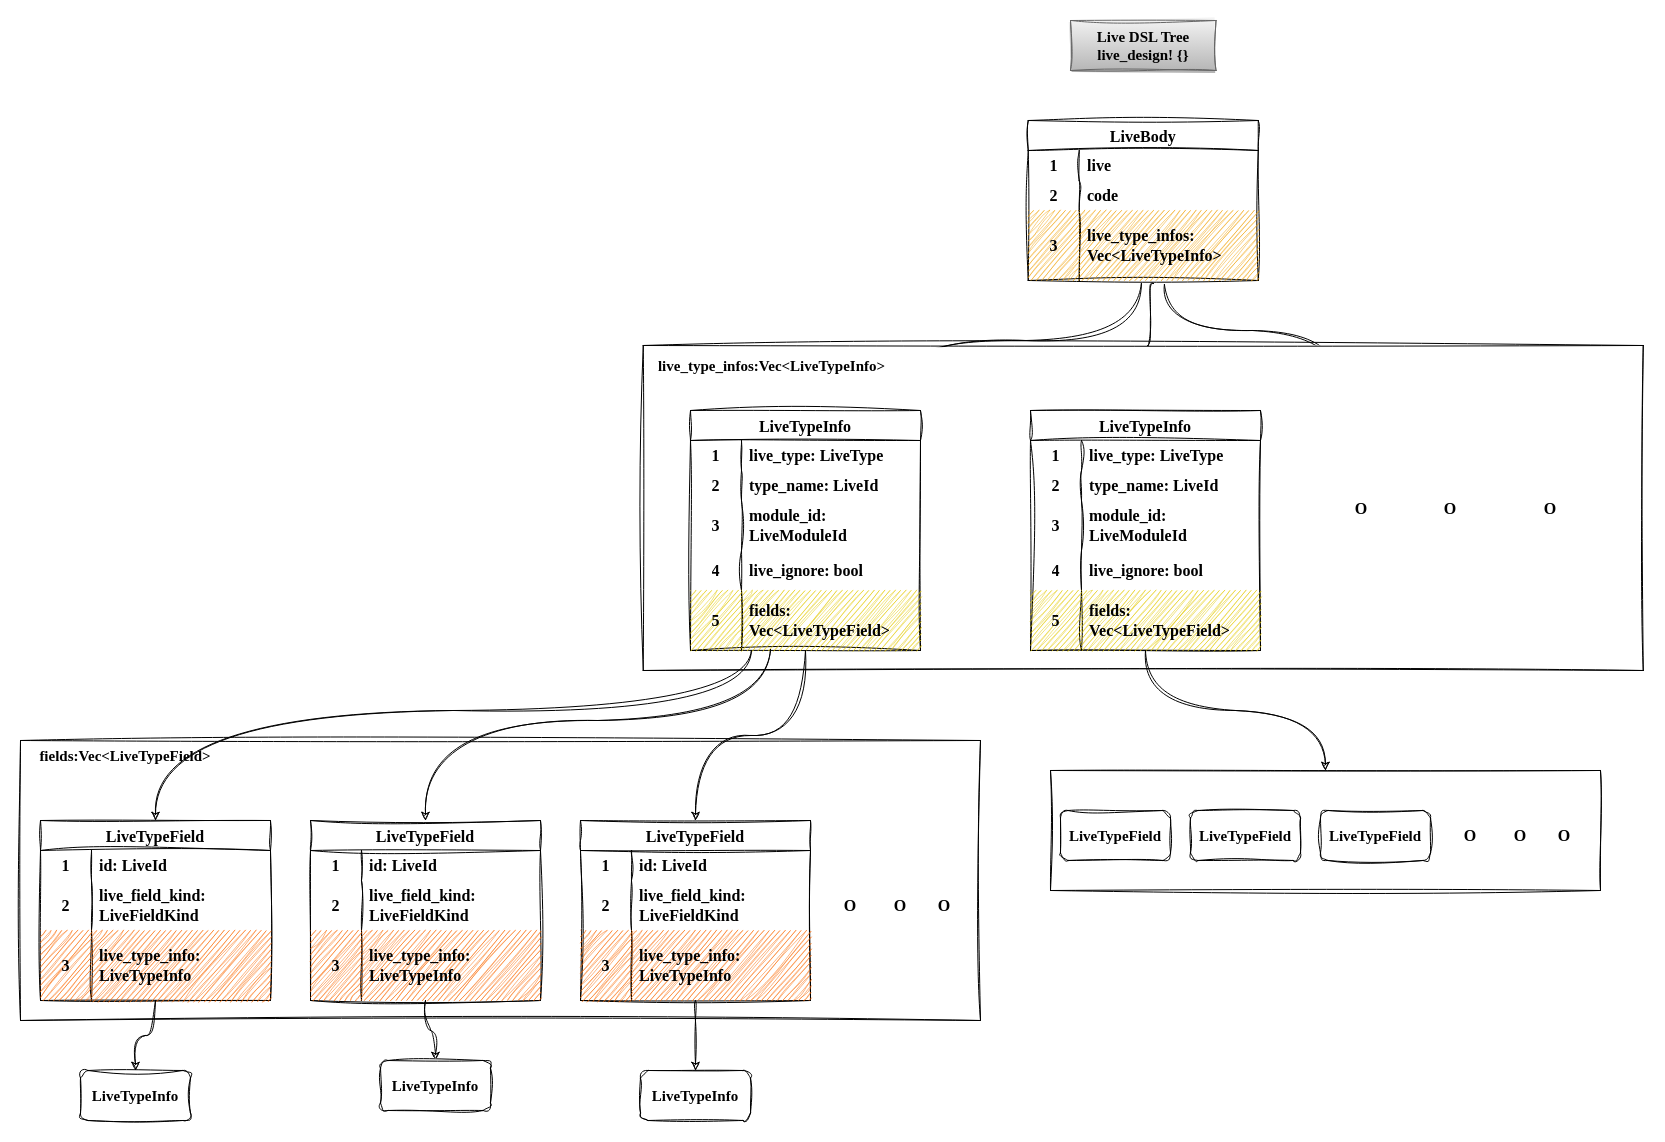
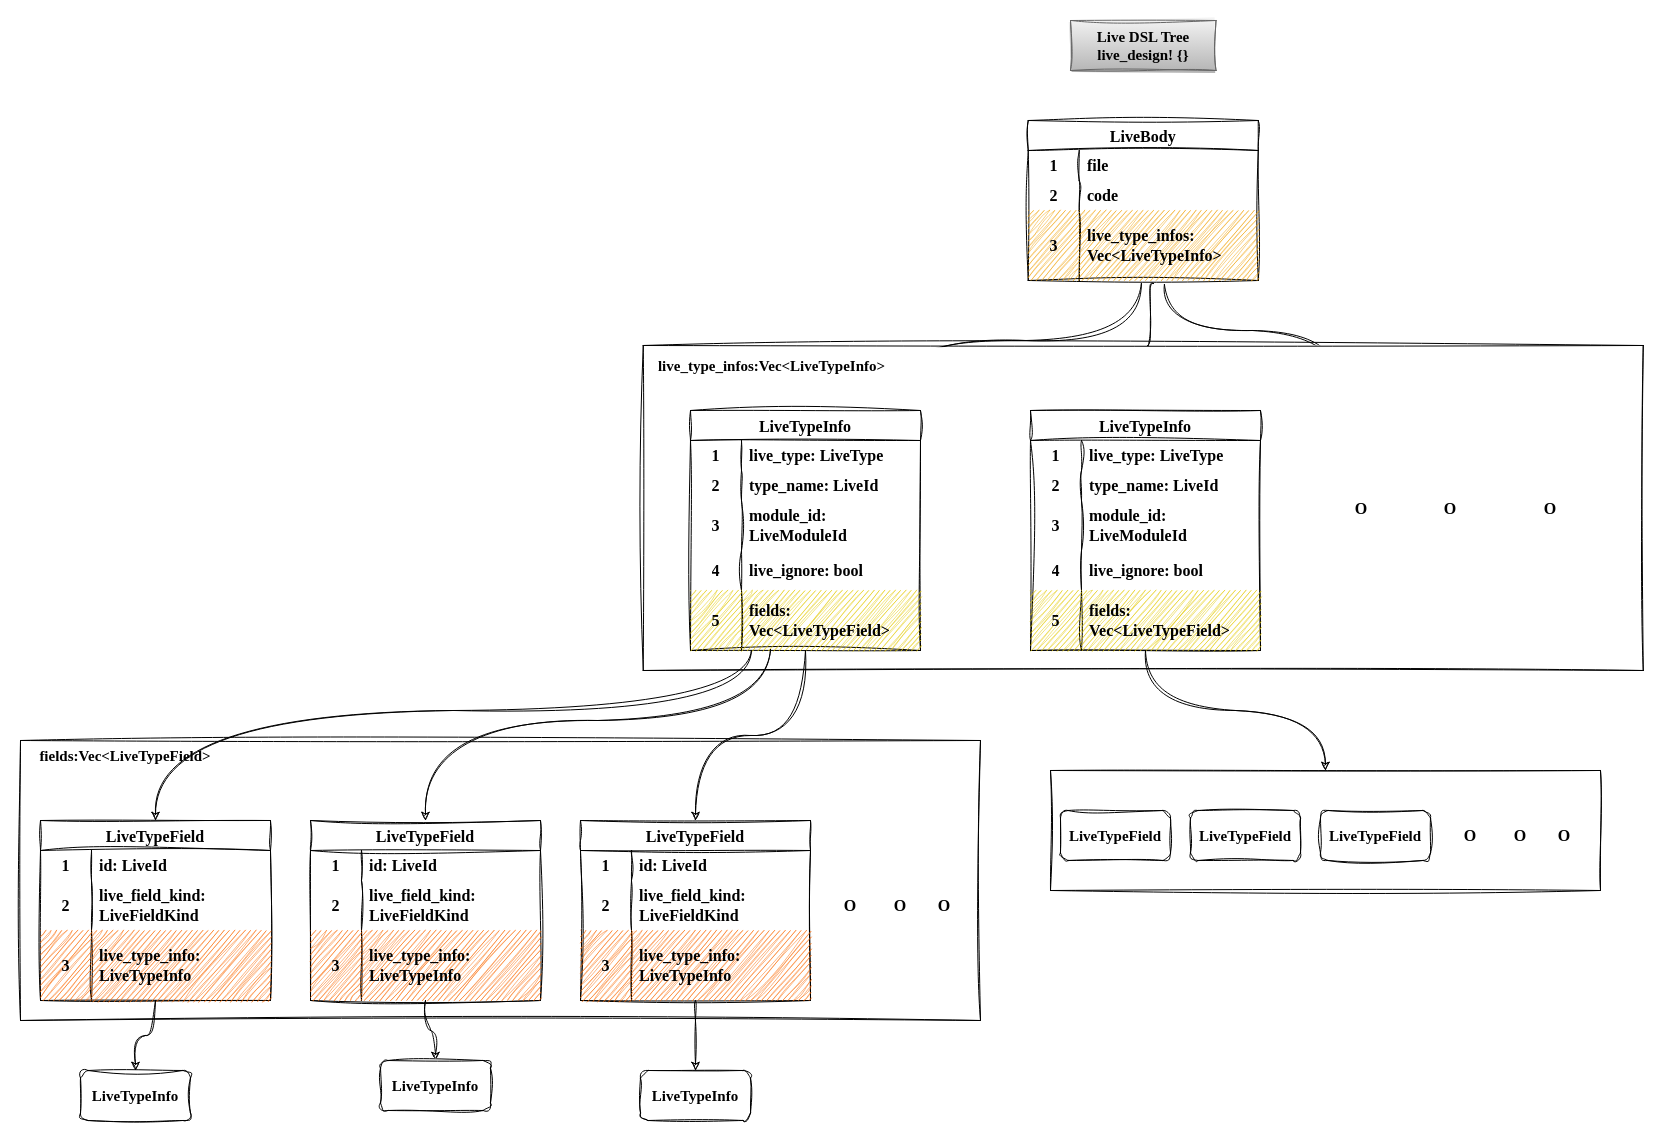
(1101, 166) -> (1101, 166)
